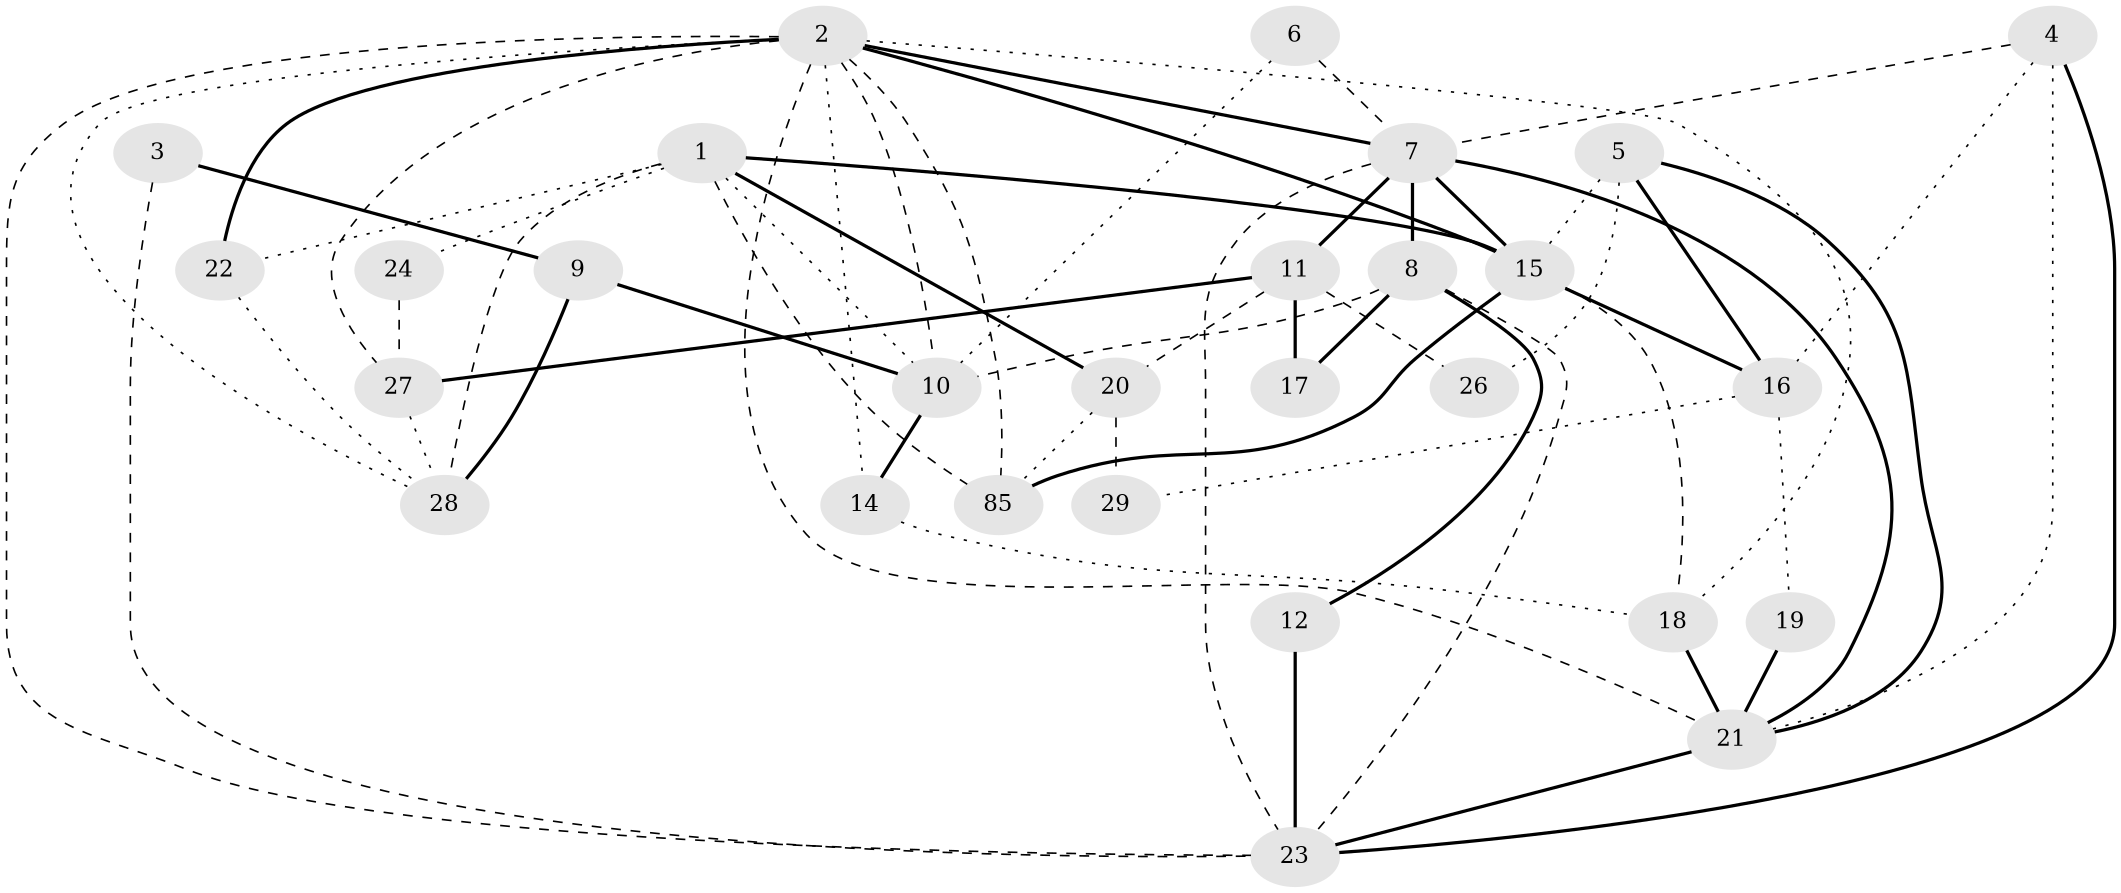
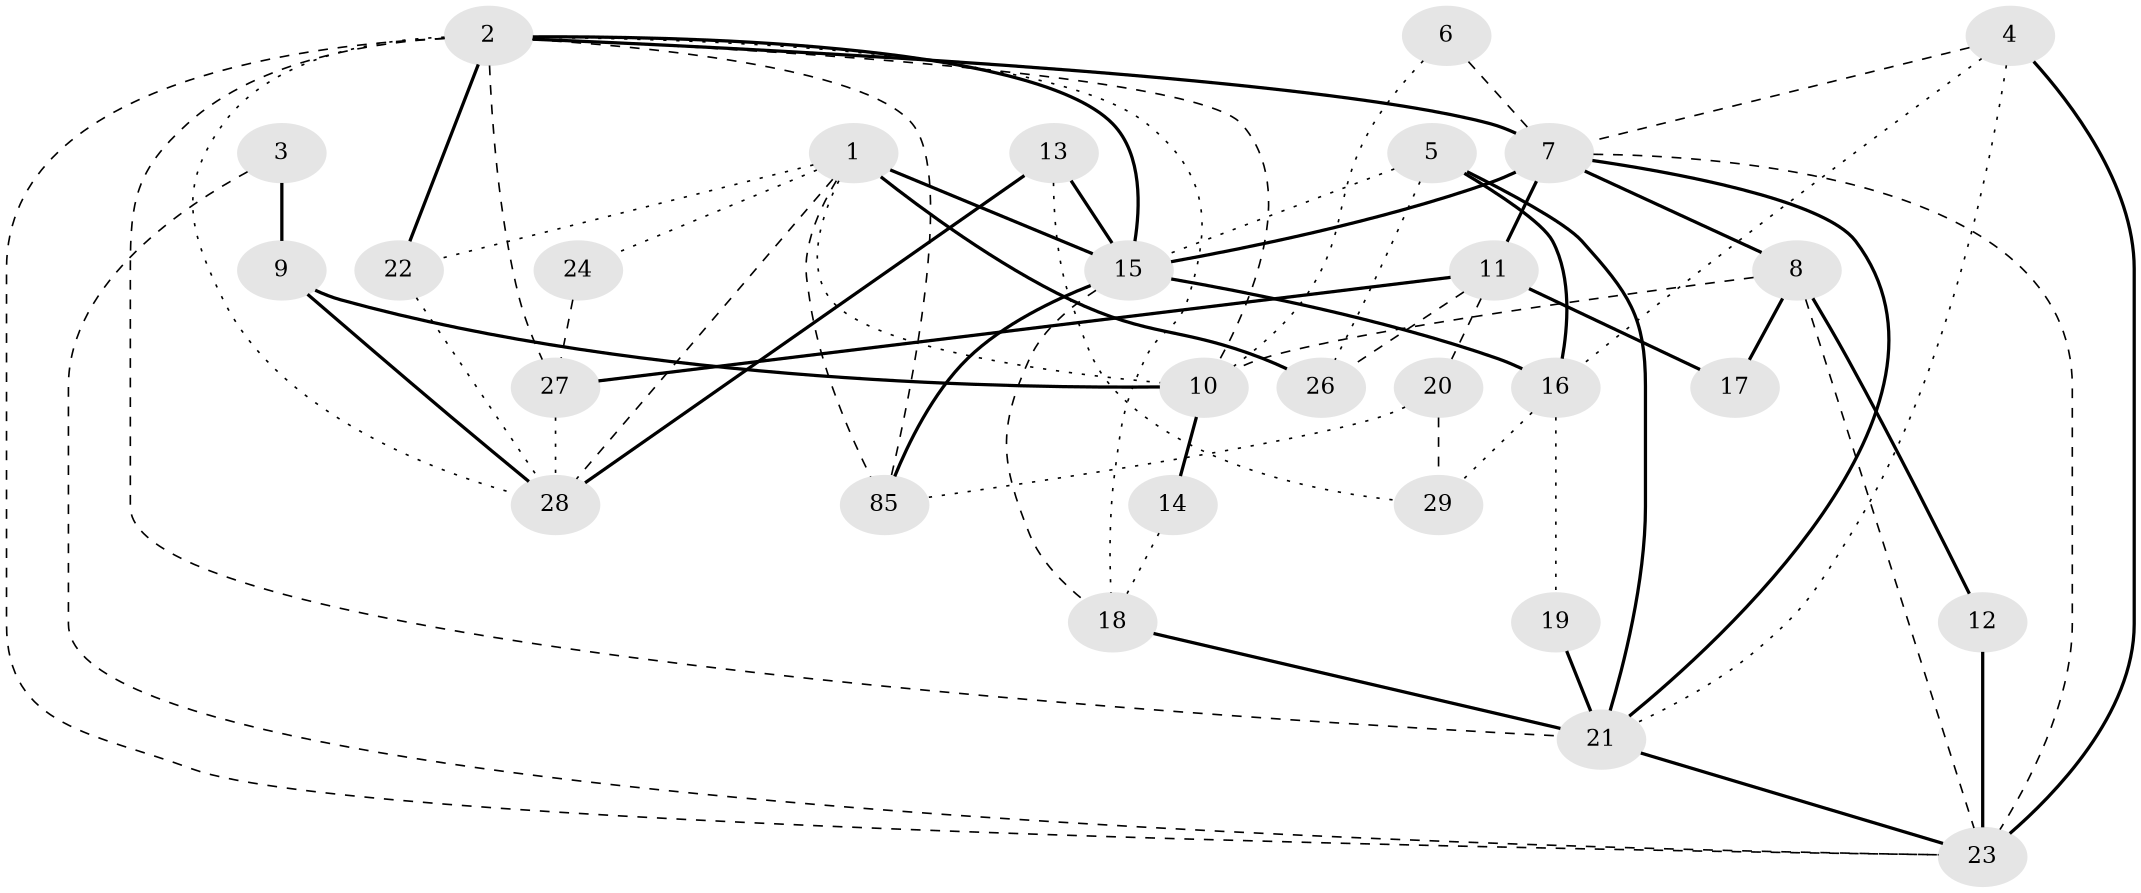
none -> (1054, 153)
(901, 266) -> (1051, 290)
(844, 270) -> none
